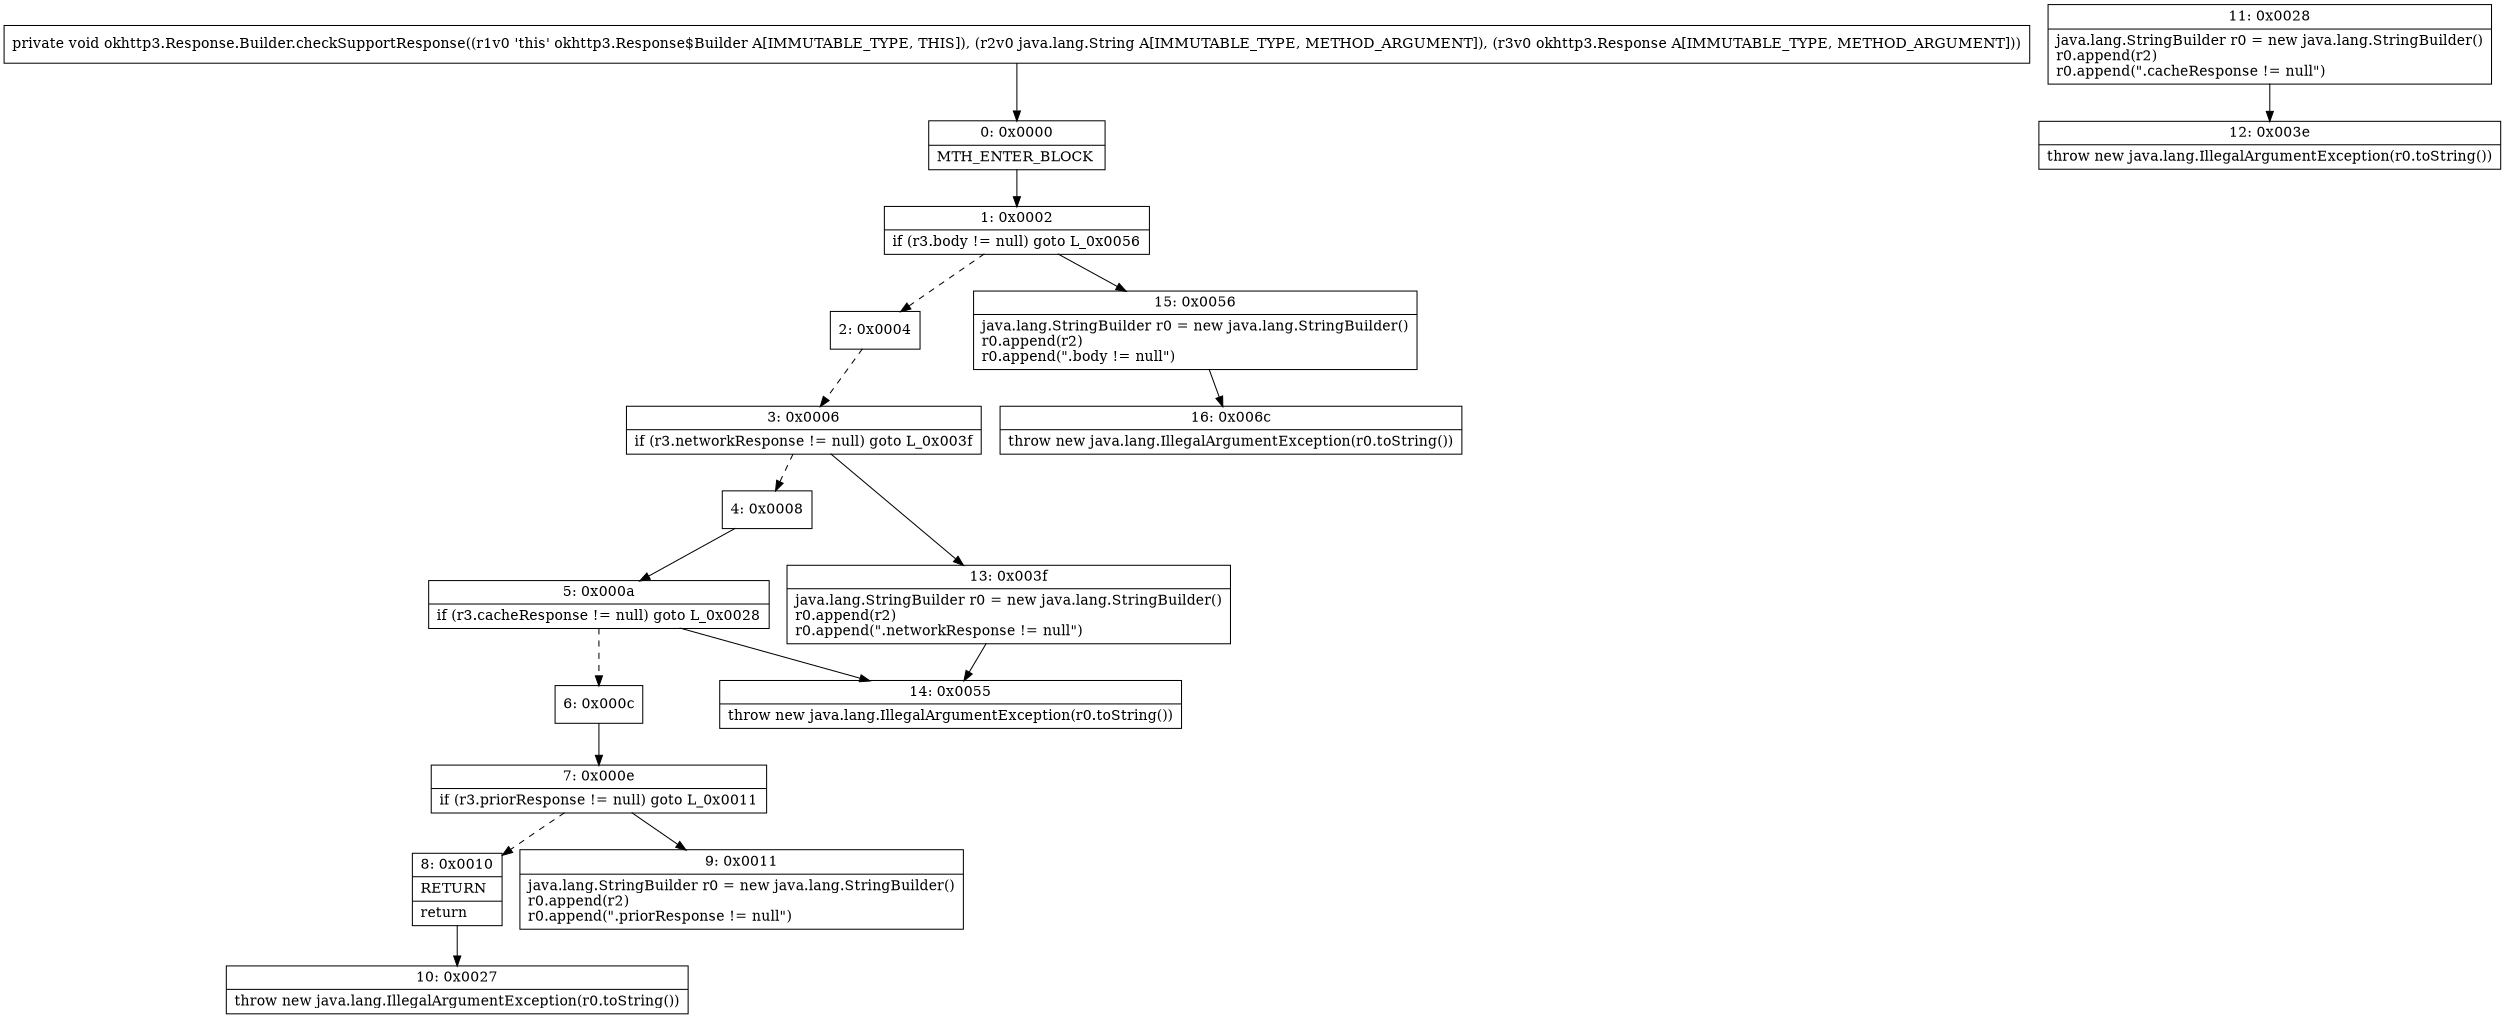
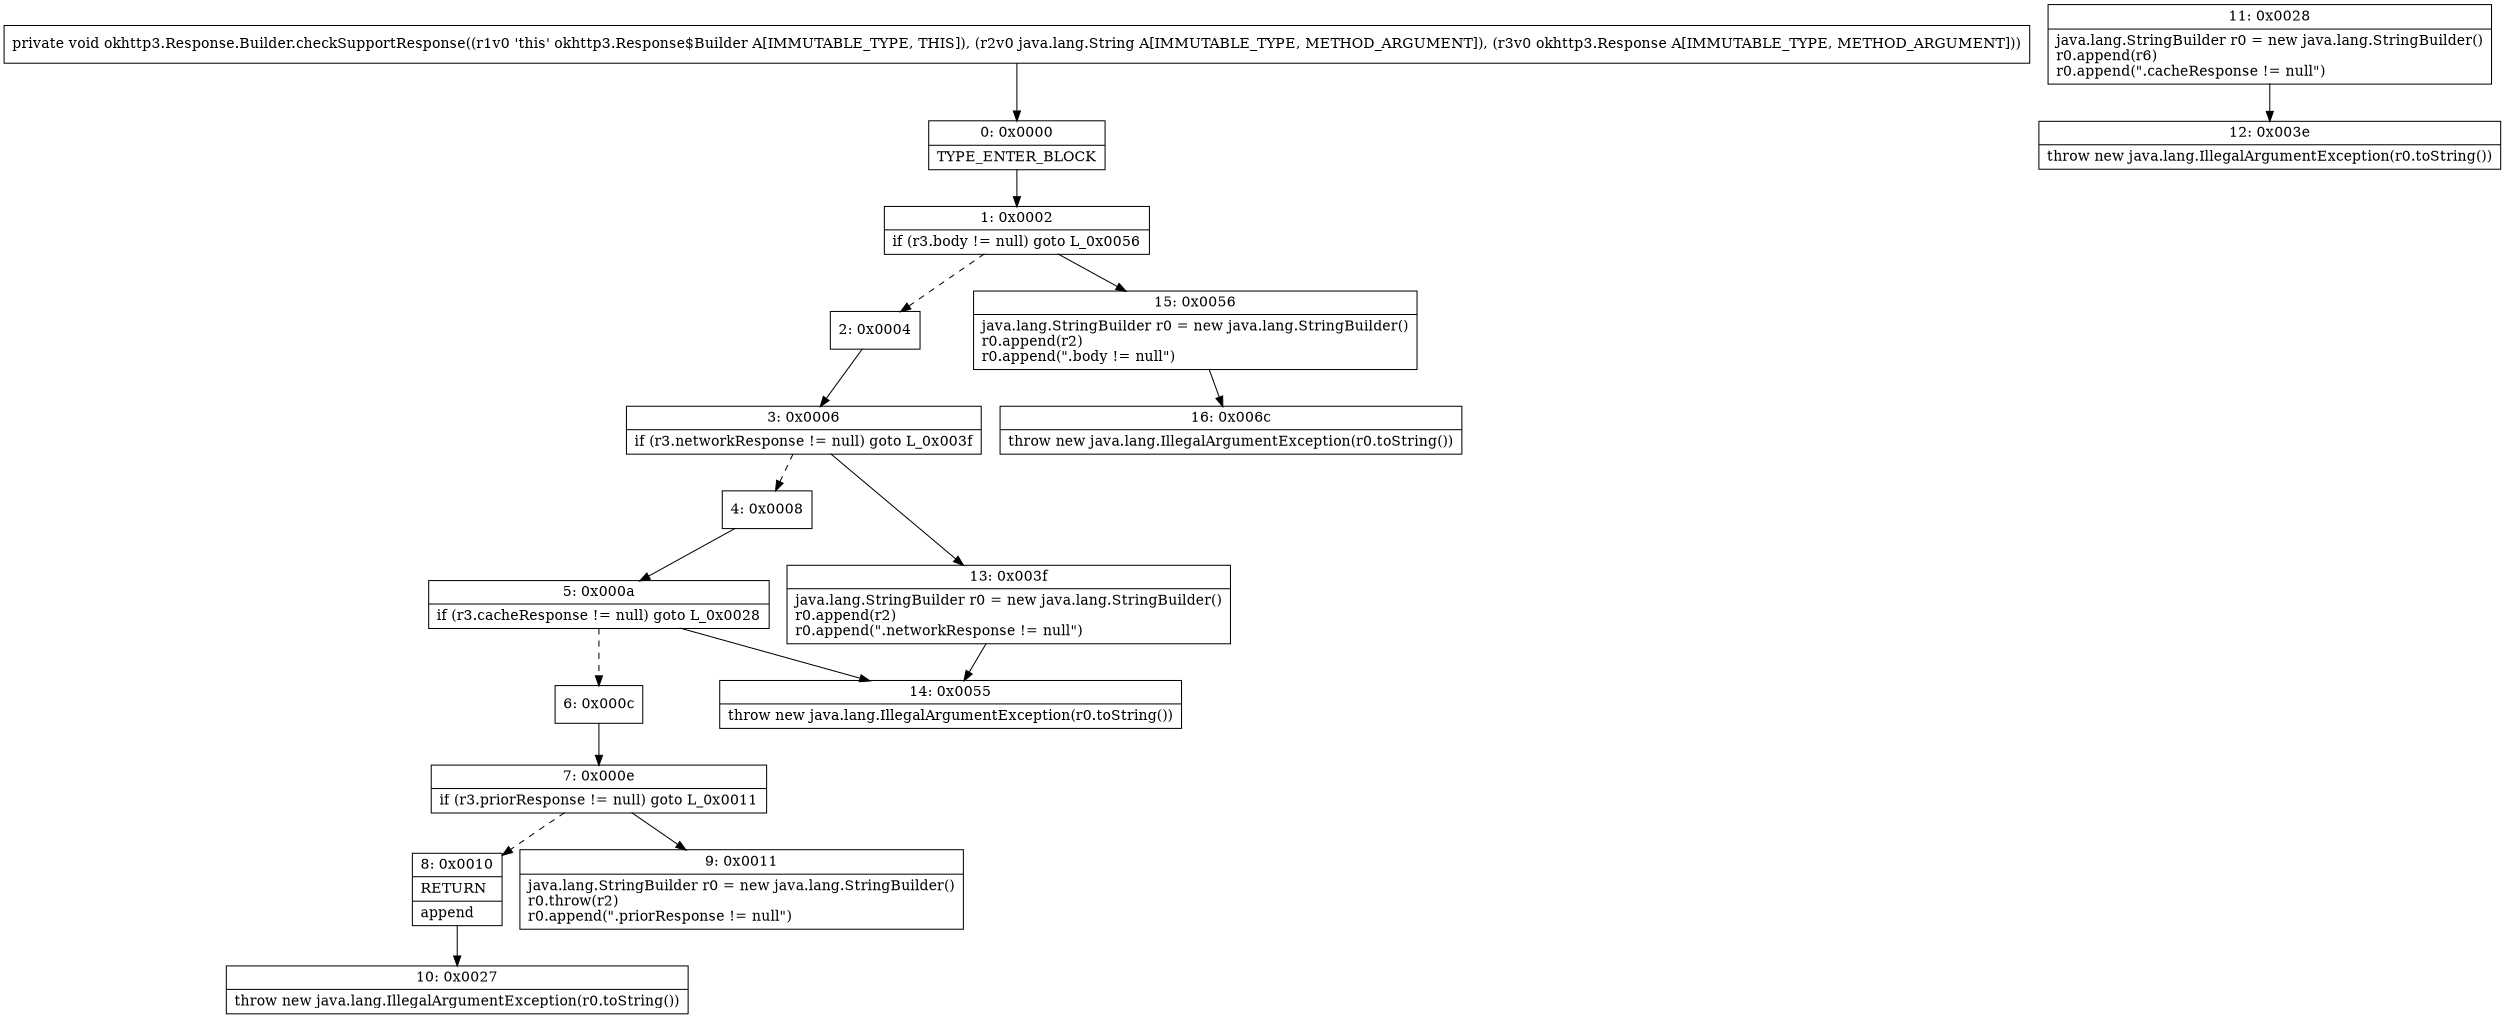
(2107, 56) -> (2107, 56)
(1015, 157) -> (1017, 157)
(845, 373) -> (845, 373)
(579, 901) -> (573, 901)
(444, 913) -> (448, 913)
